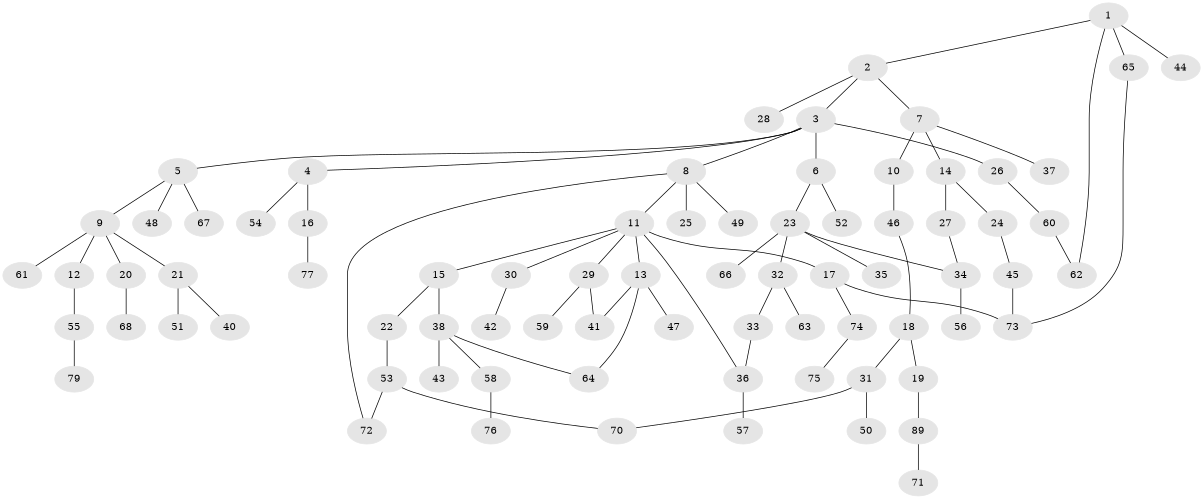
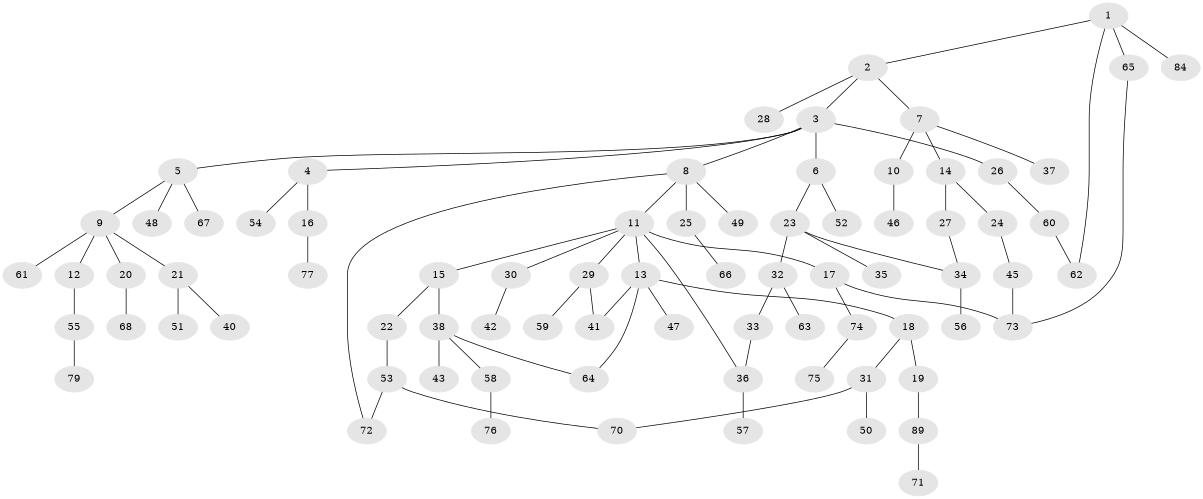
(1181, 68) -> (1181, 68)
(760, 248) -> (708, 252)
(909, 274) -> (777, 297)
